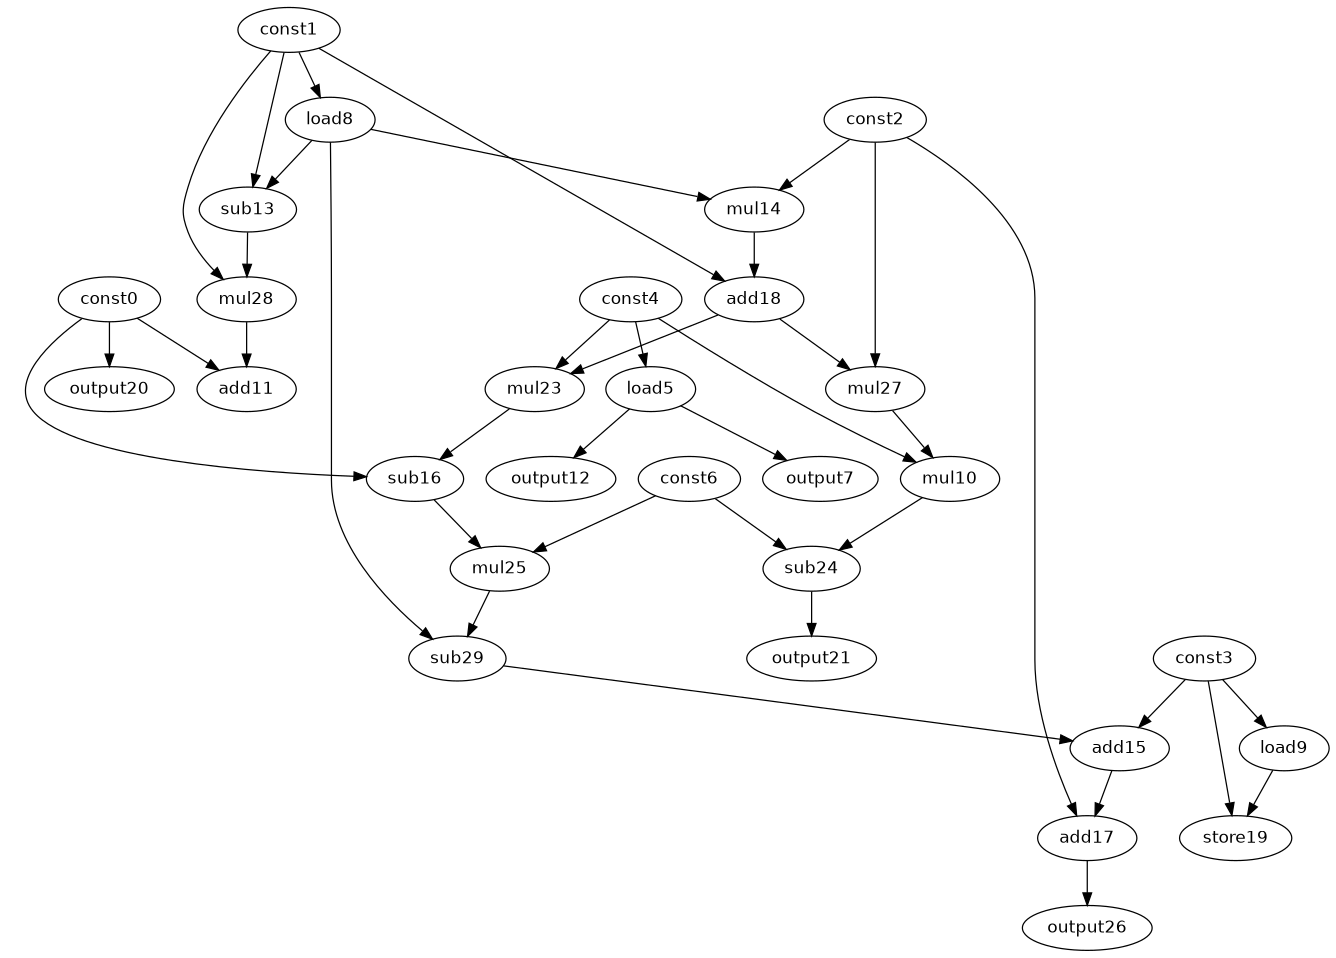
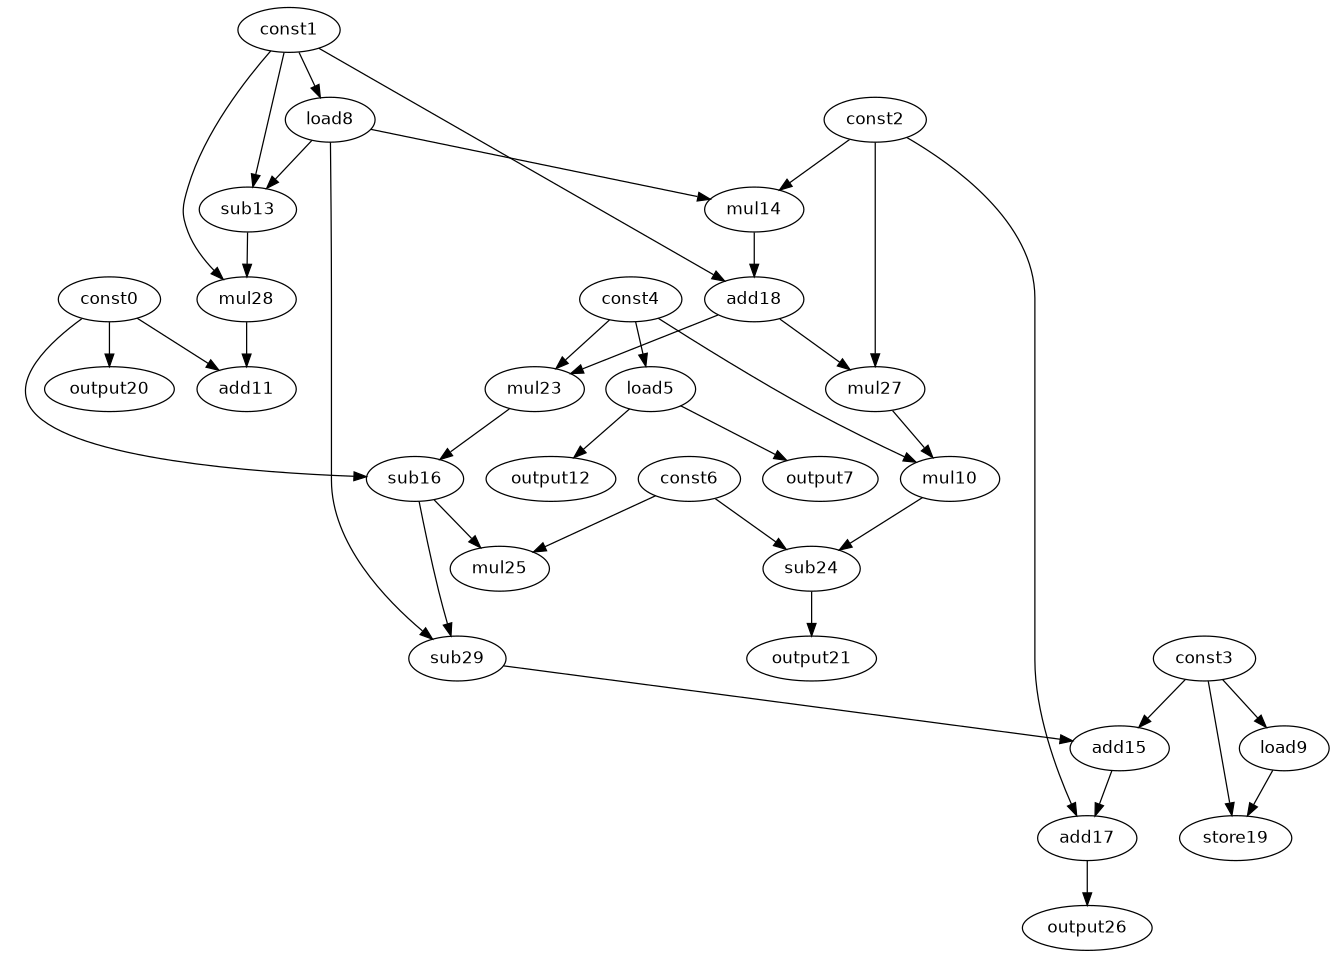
(481, 608) -> (432, 563)
